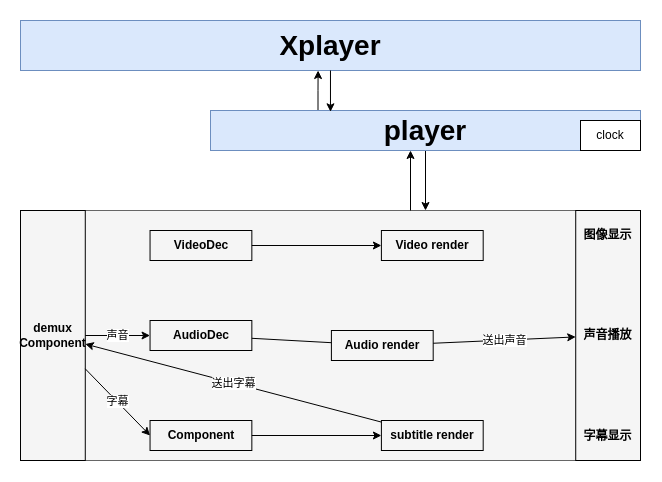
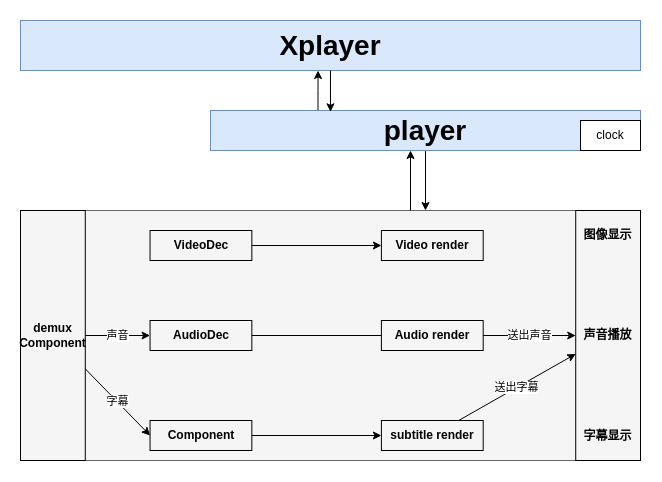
(382, 346) -> (432, 336)
(237, 384) -> (514, 389)
